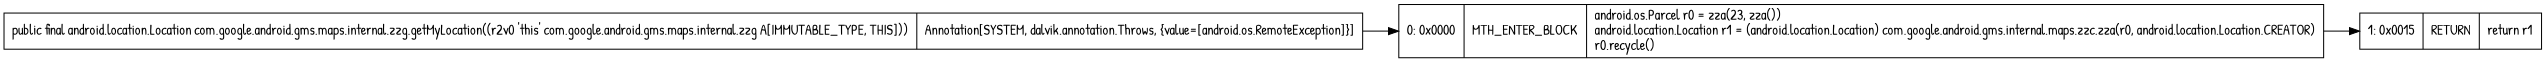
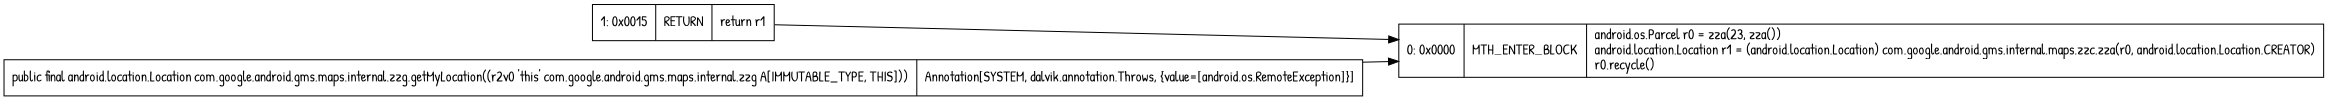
(2336, 31) -> (1082, 32)
